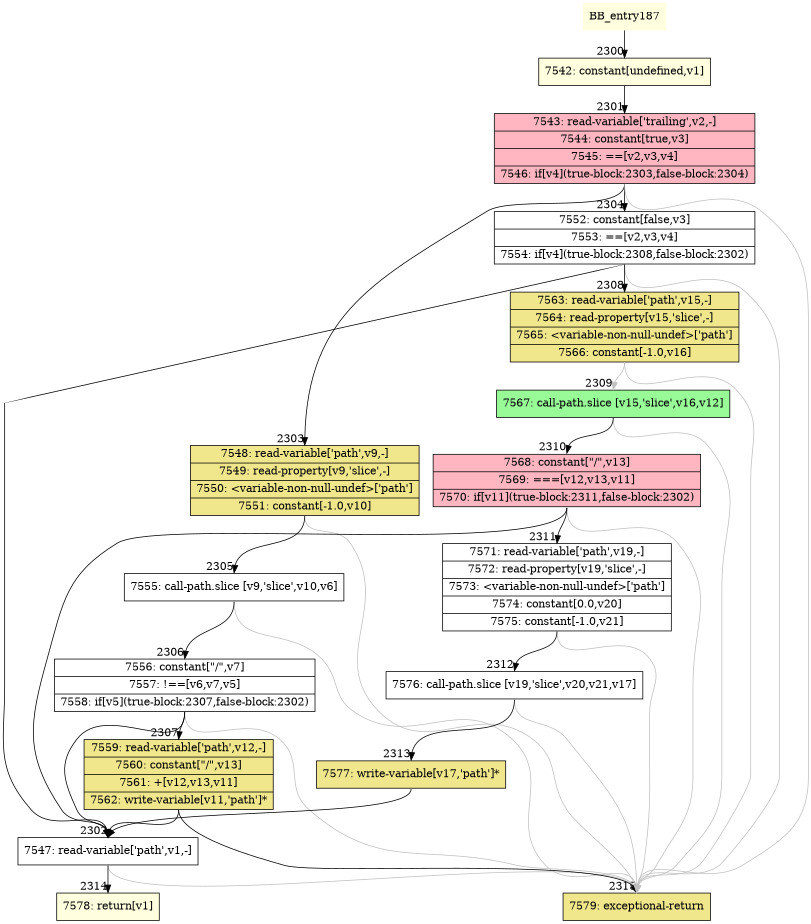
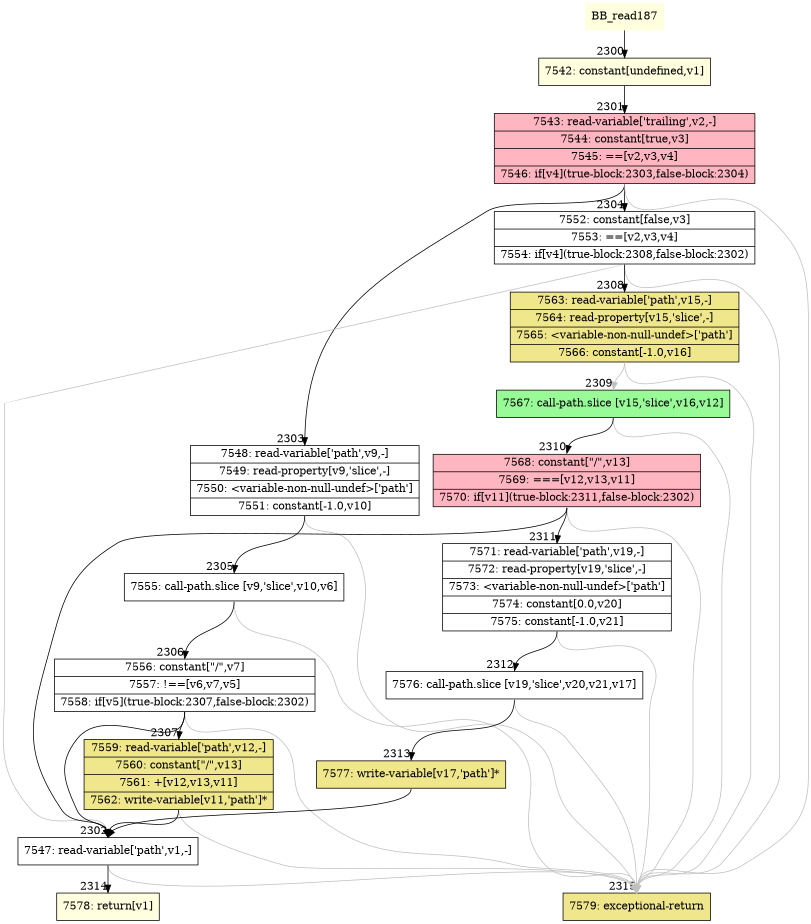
(625, 17) -> (625, 17)
(72, 388) -> (72, 388)
(305, 481) -> (305, 481)
(398, 868) -> (398, 868)
